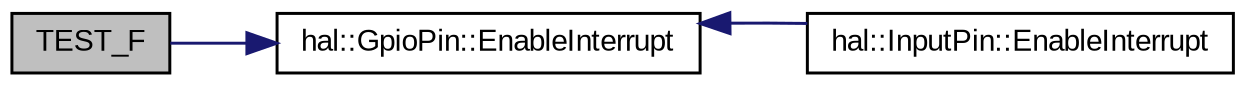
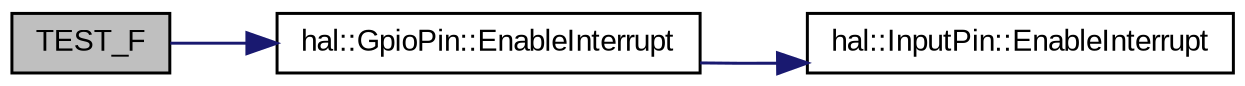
(769, 23) -> (739, 63)
